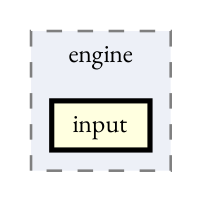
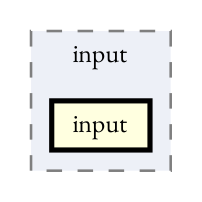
(101, 56) -> (101, 56)
